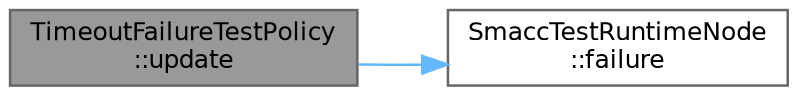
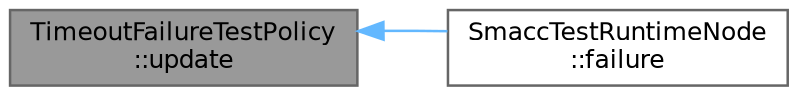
(390, 65) -> (416, 31)
